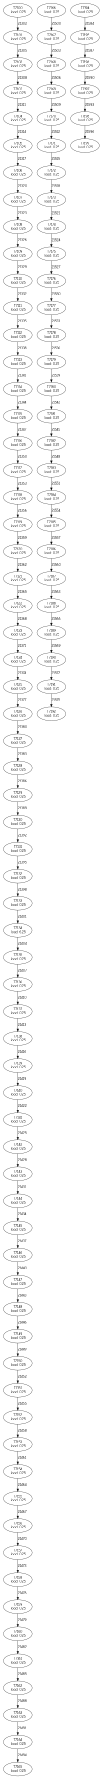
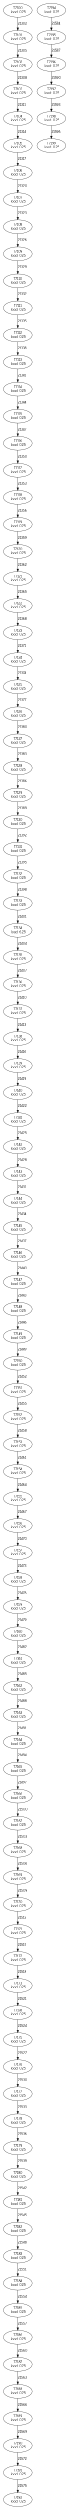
none -> (18, 1781)
